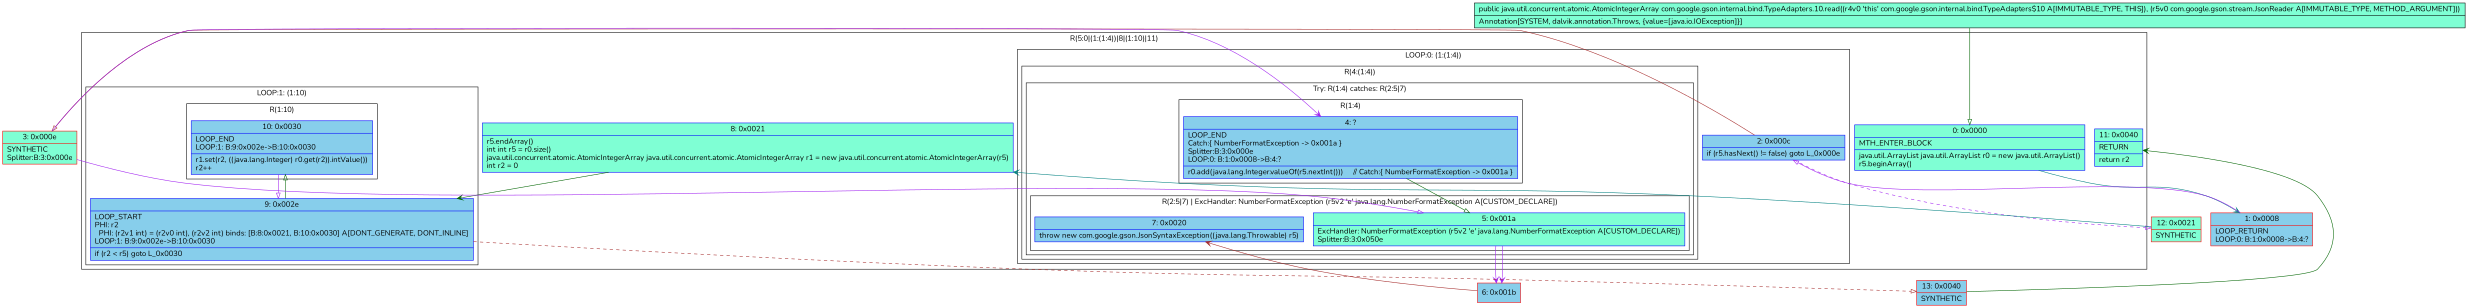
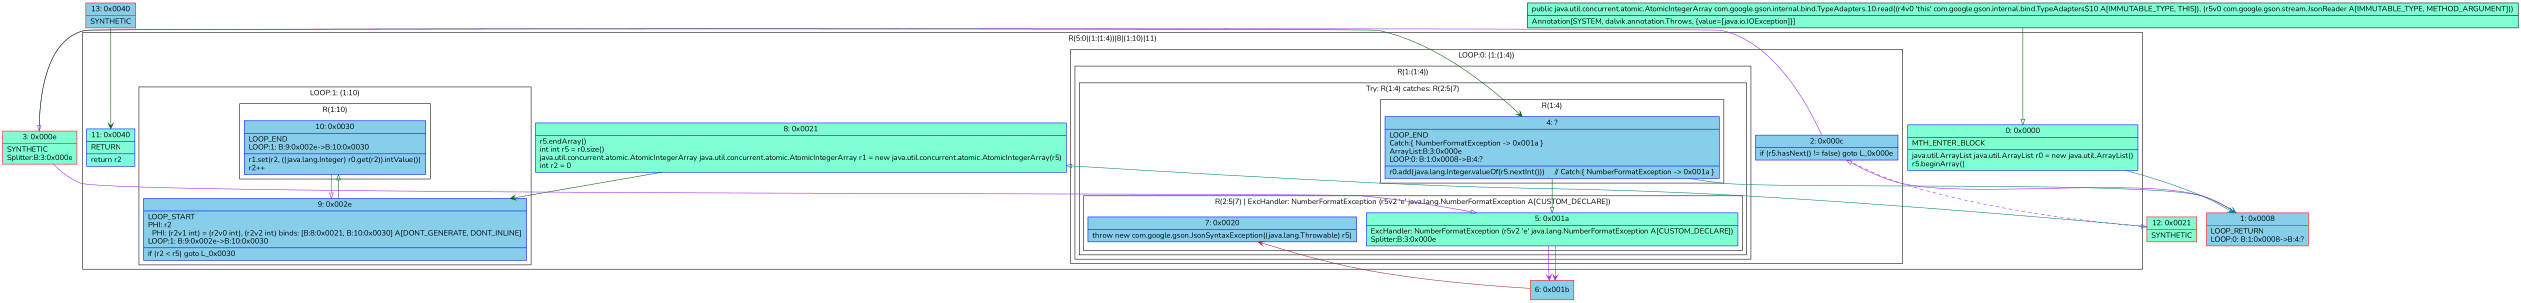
(678, 28) -> (754, 29)
(1207, 29) -> (1396, 29)
(1360, 72) -> (1413, 72)
(1221, 151) -> (1426, 151)
none -> (1894, 186)
(1585, 192) -> (1610, 190)
(1350, 239) -> (1403, 239)
(1192, 274) -> none
